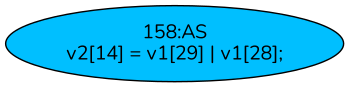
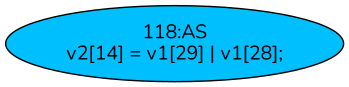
(175, 44) -> (175, 44)
